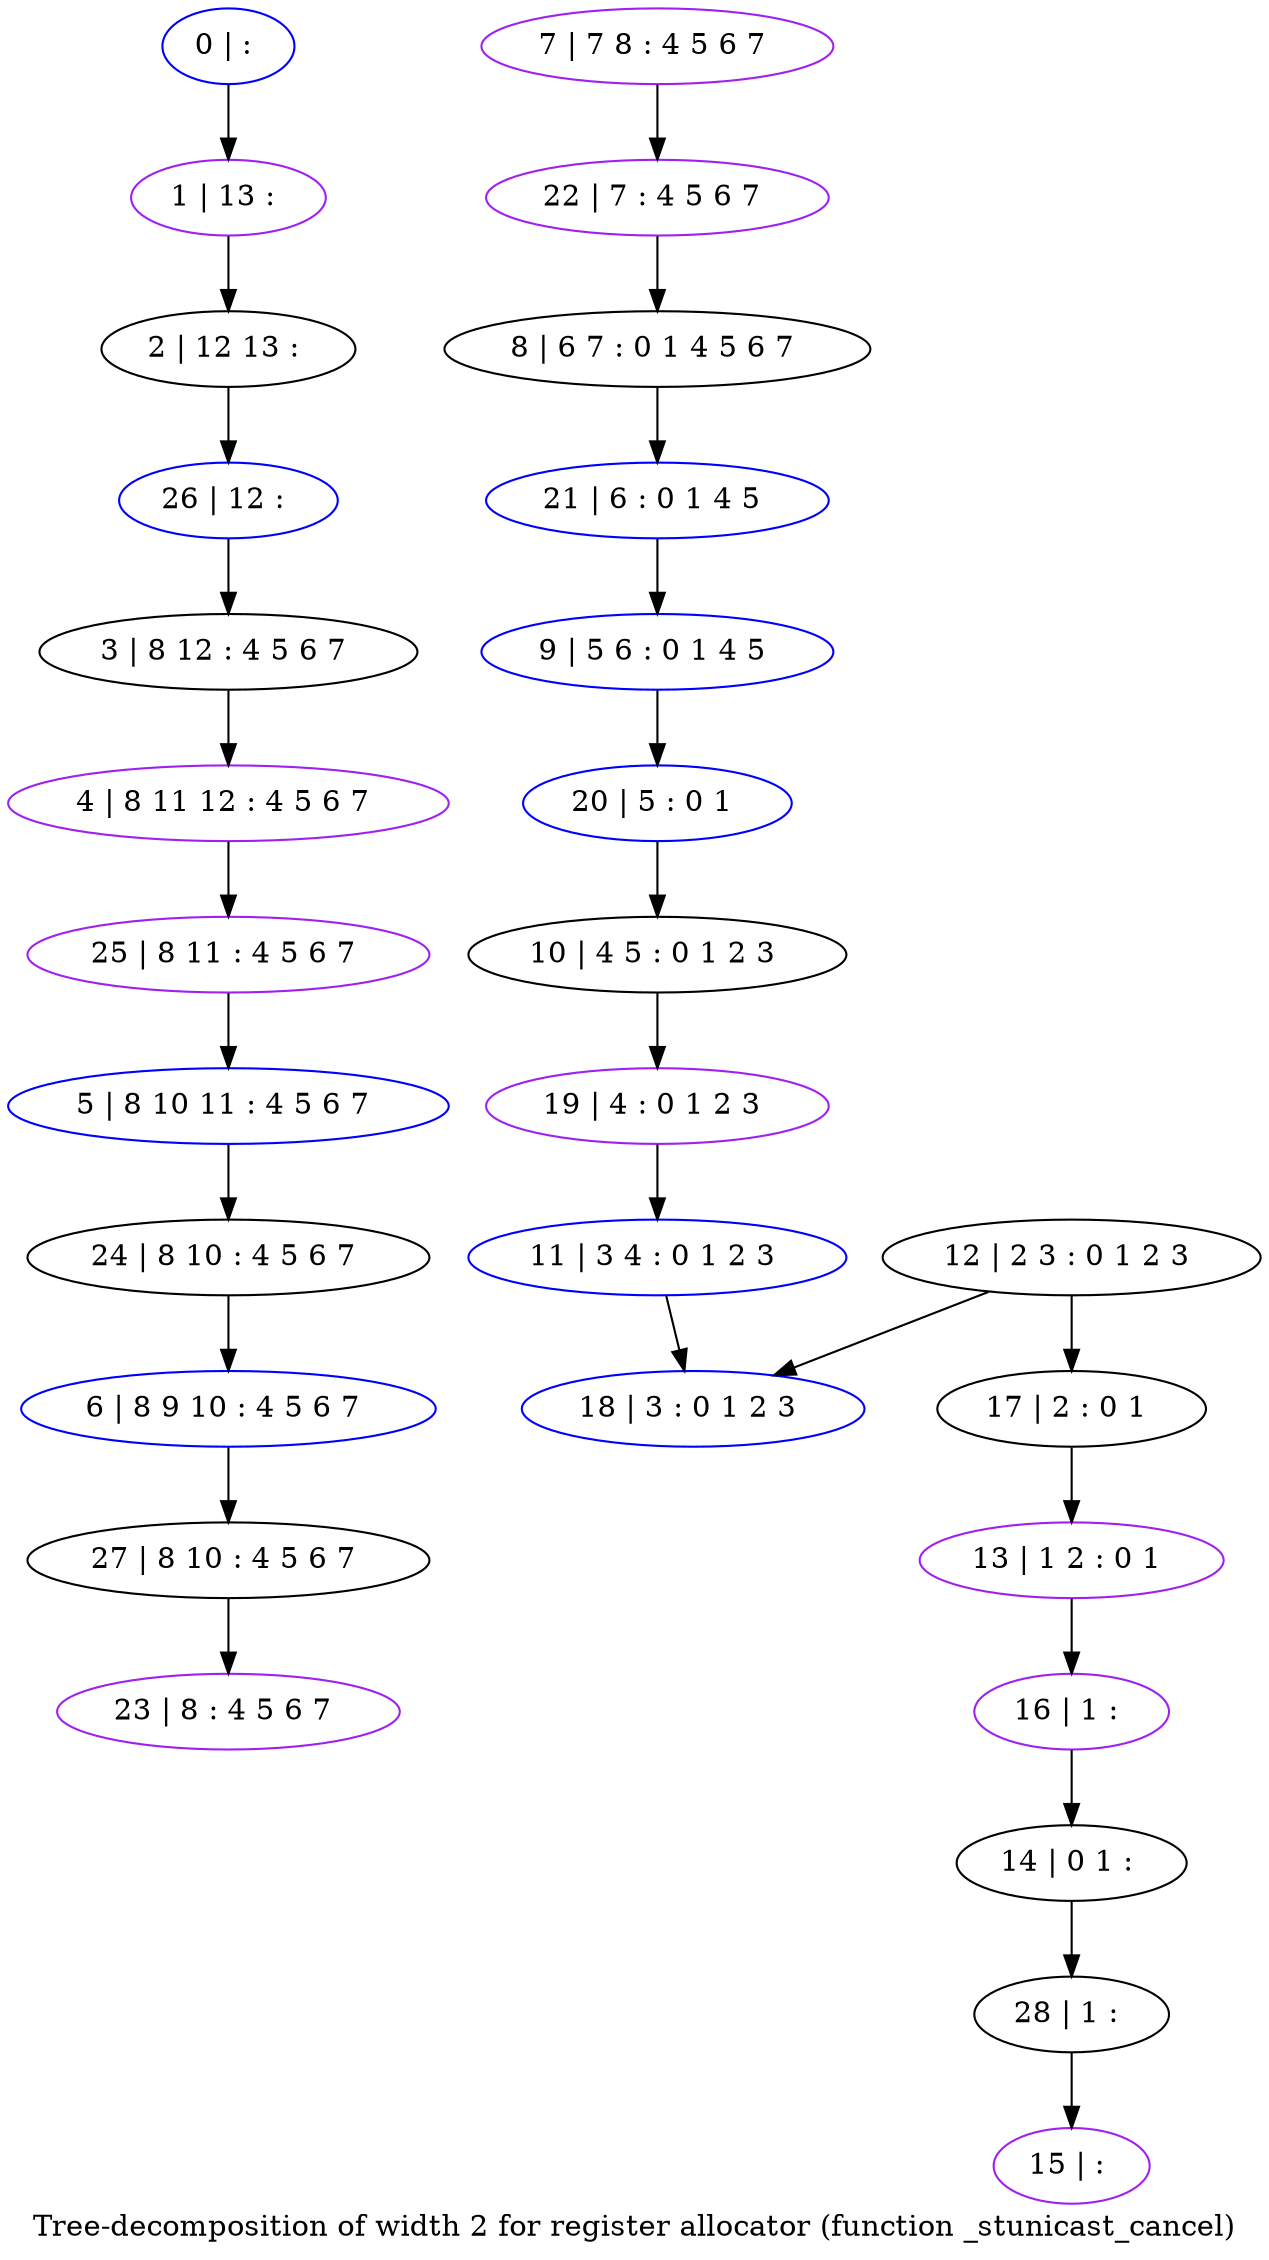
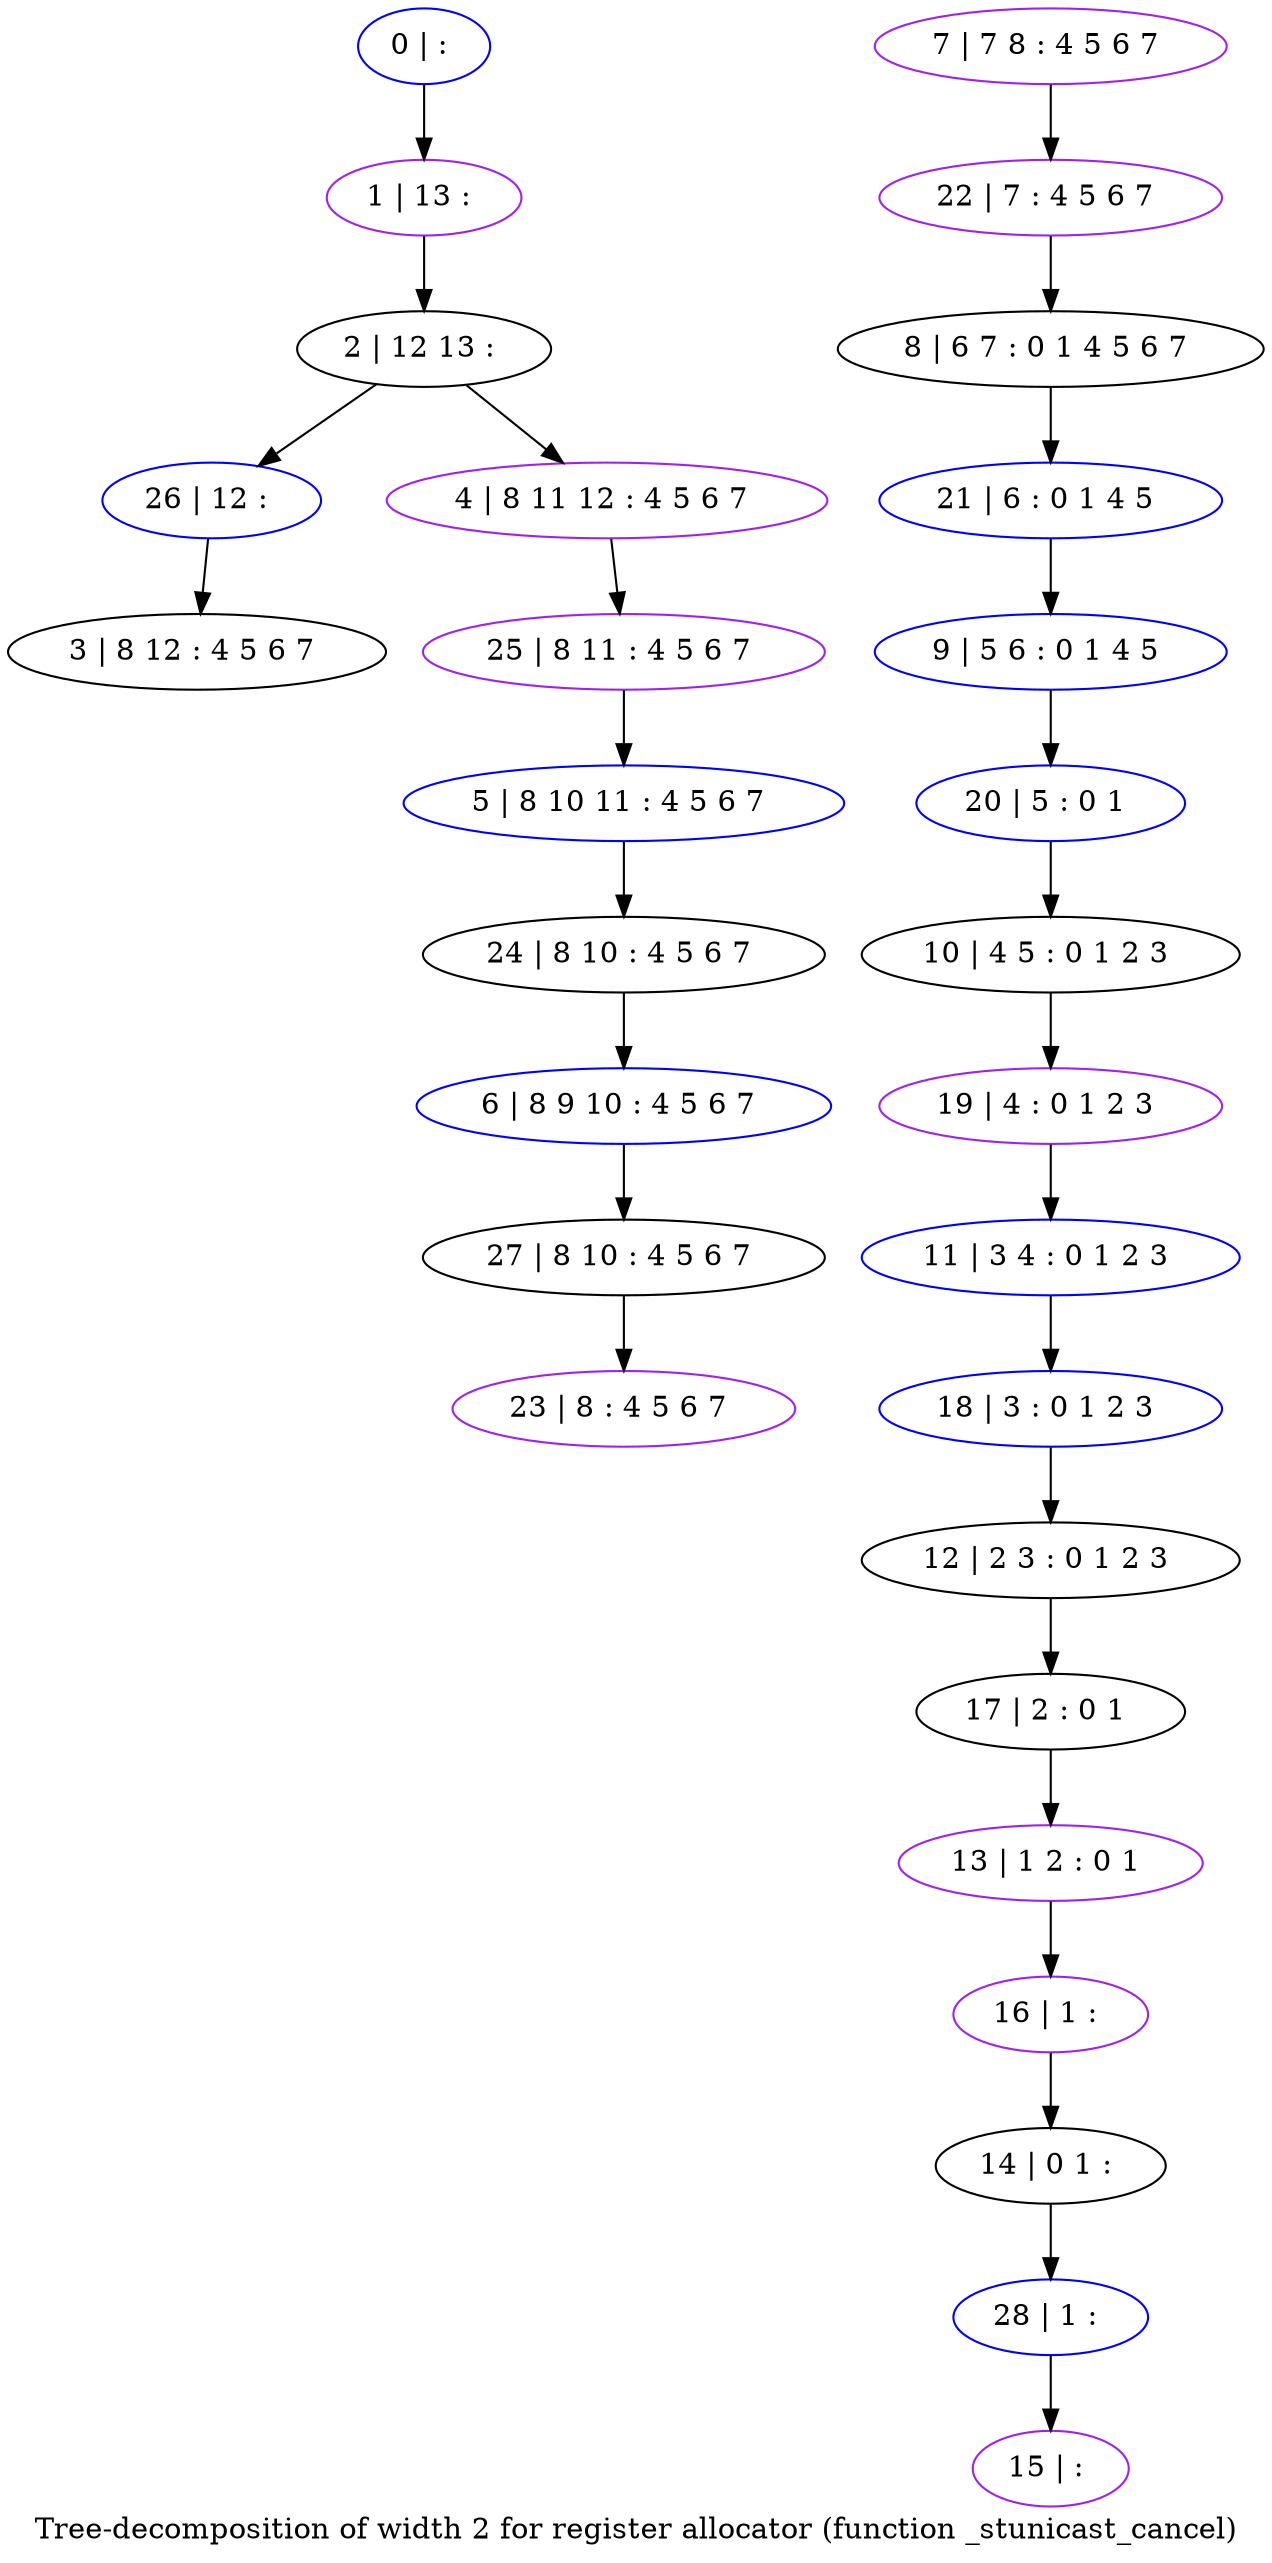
(228, 717) -> (506, 417)
(891, 1330) -> (1051, 1474)
(1072, 2014) -> (1051, 2317)
